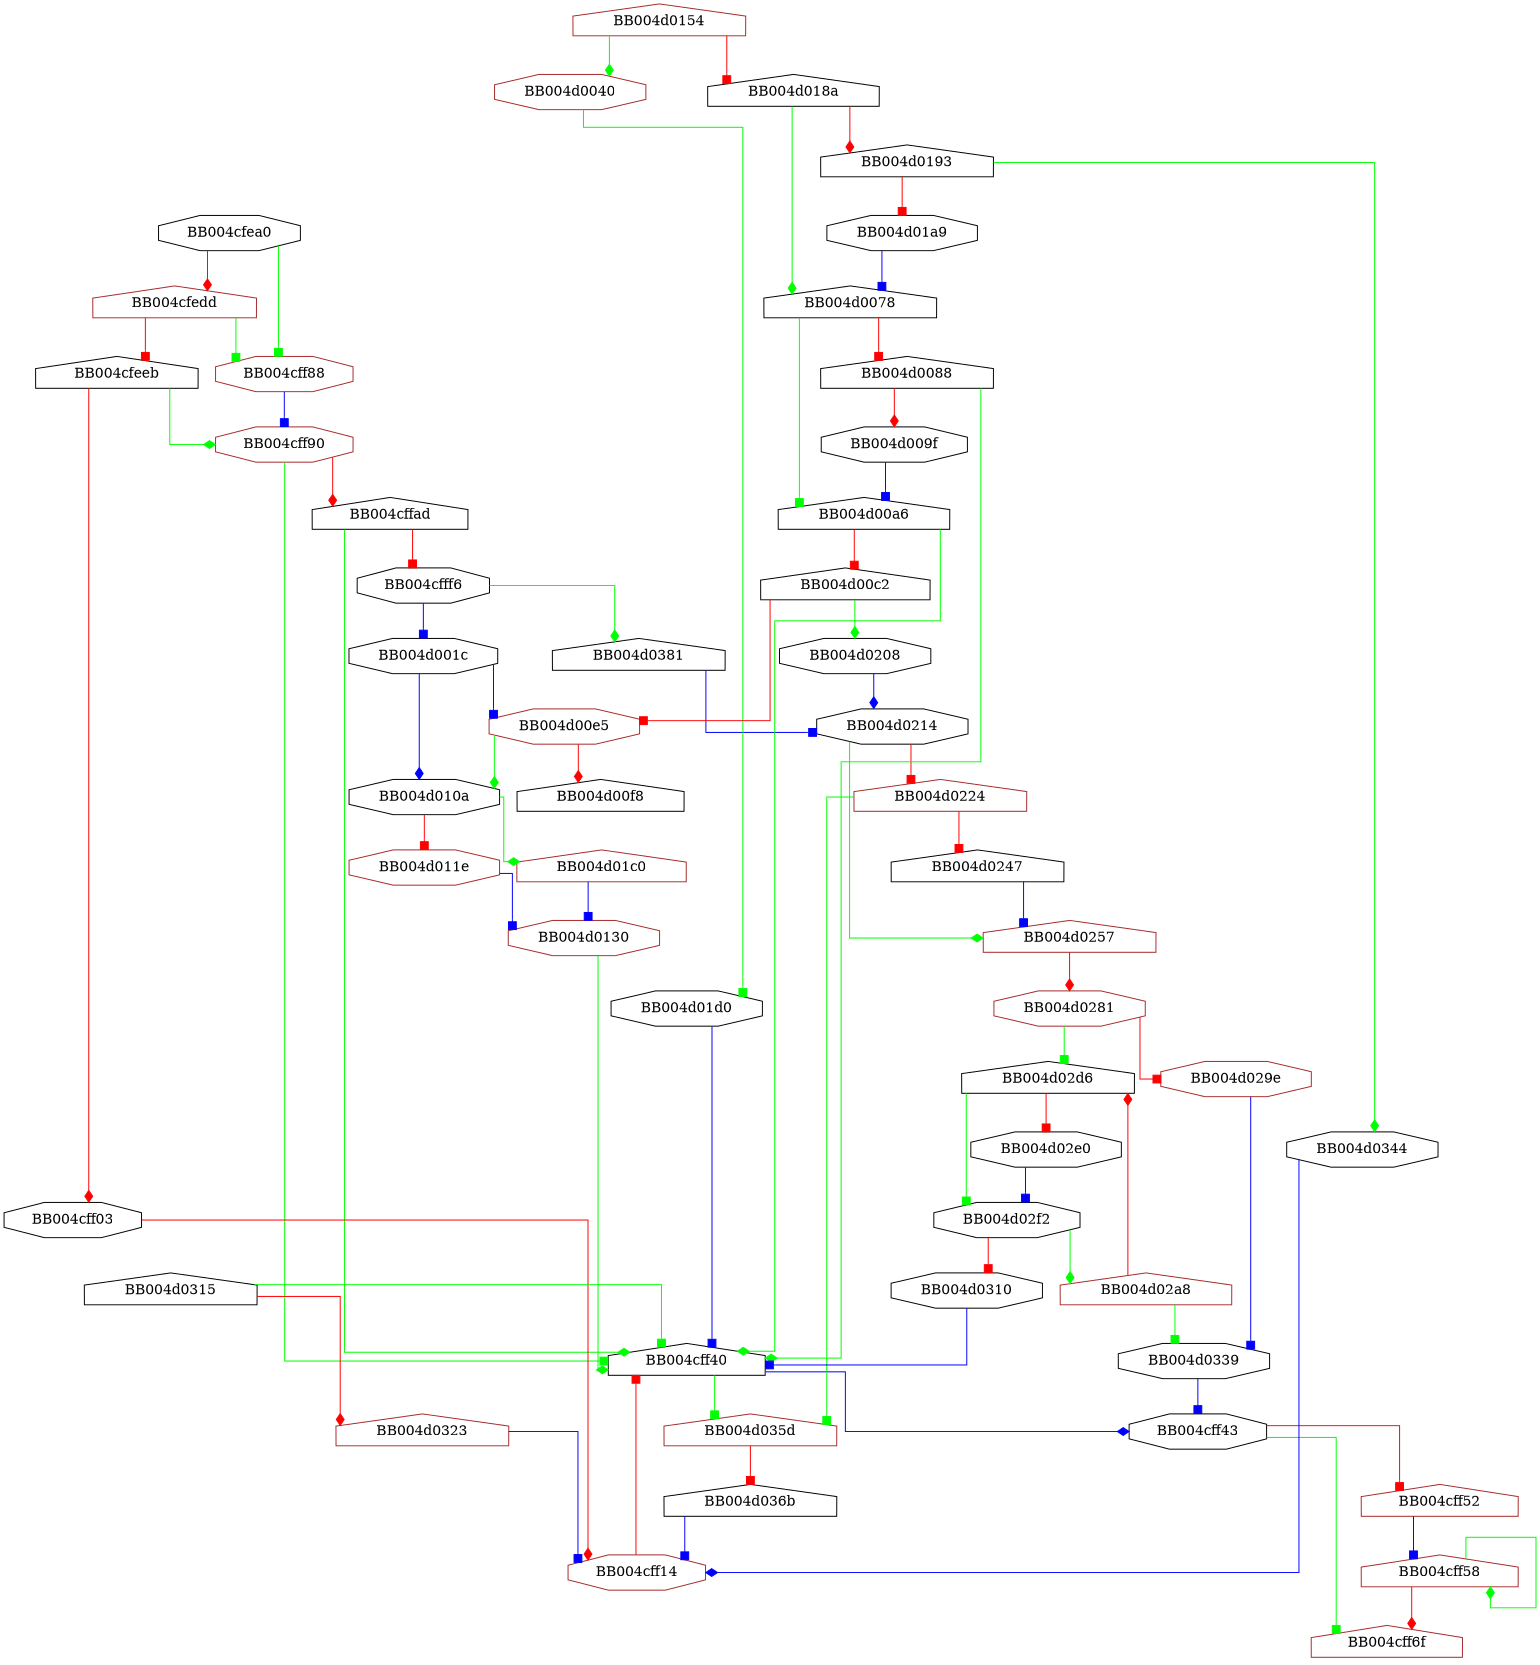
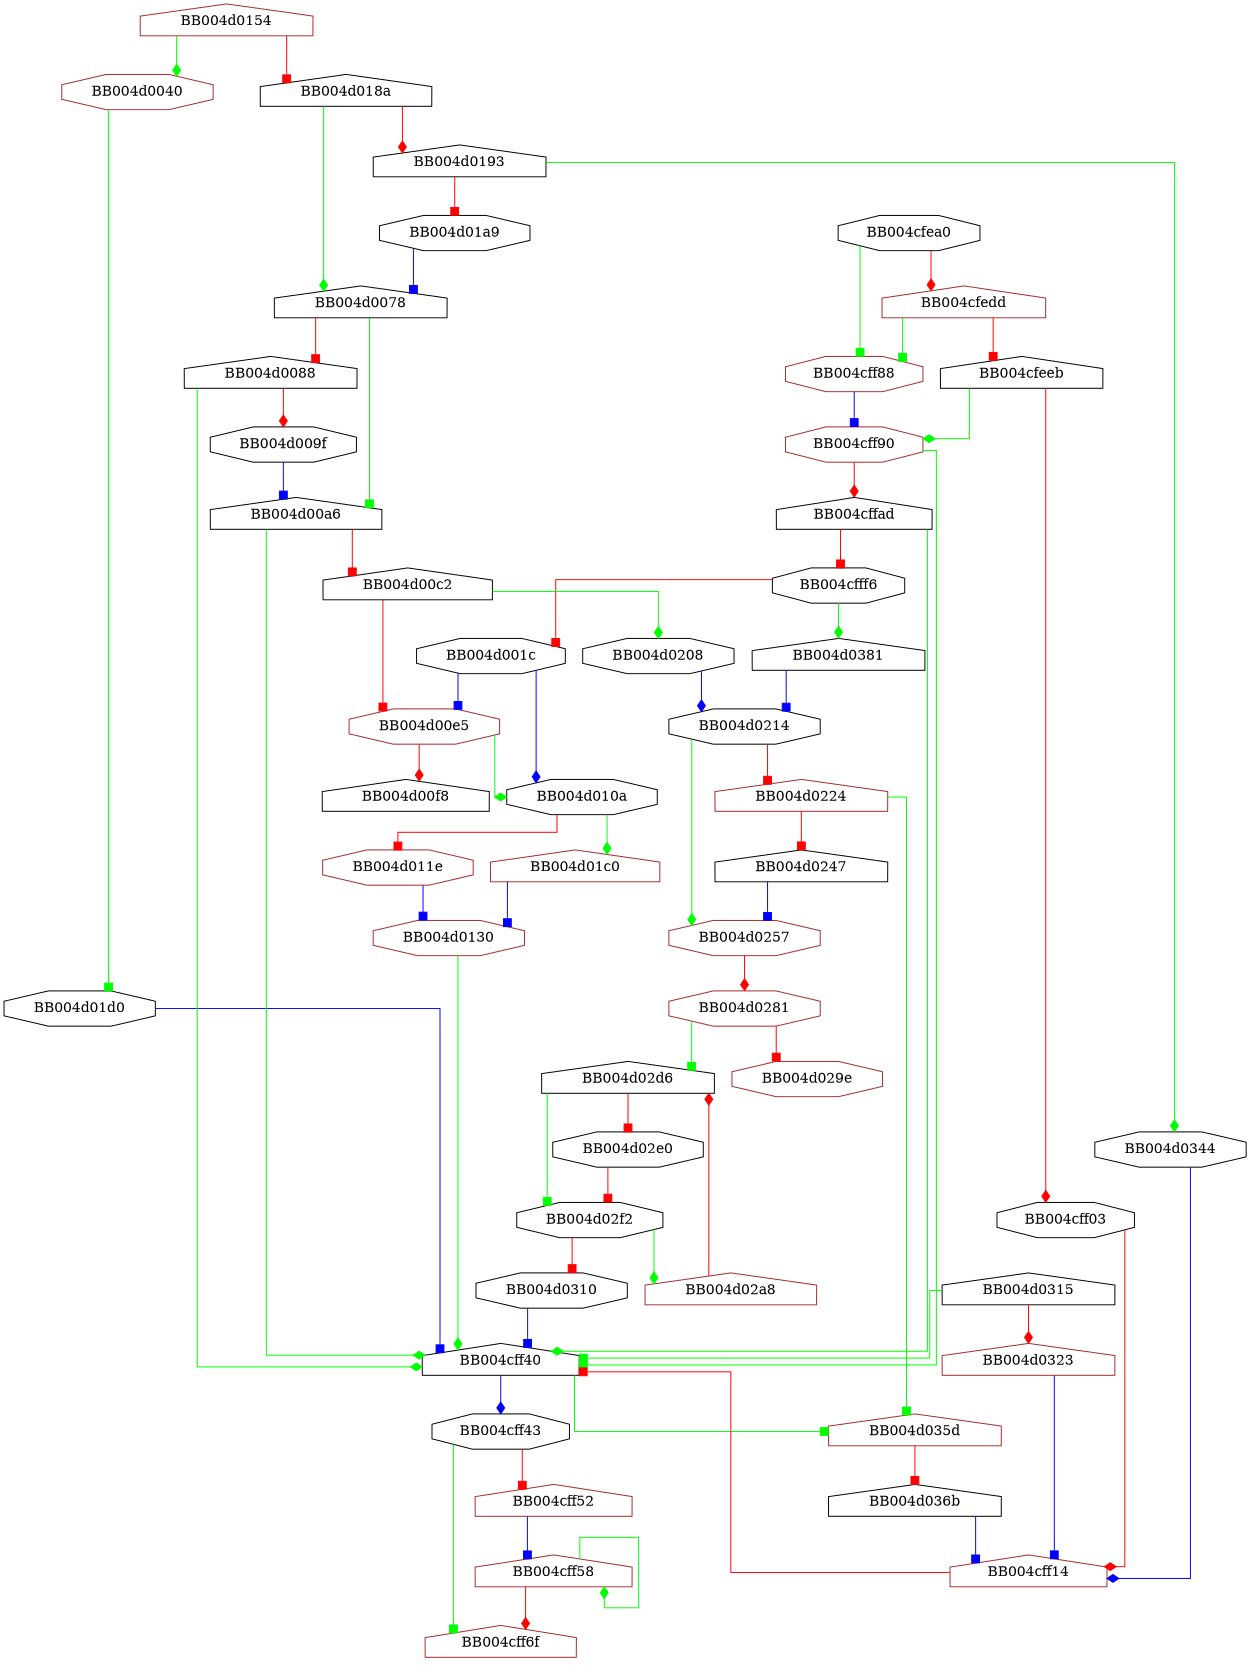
(423, 616) -> (636, 580)
(1070, 938) -> (745, 938)
(1025, 1180) -> (608, 1180)
(1194, 1361) -> none
(637, 1573) -> (1029, 1573)
